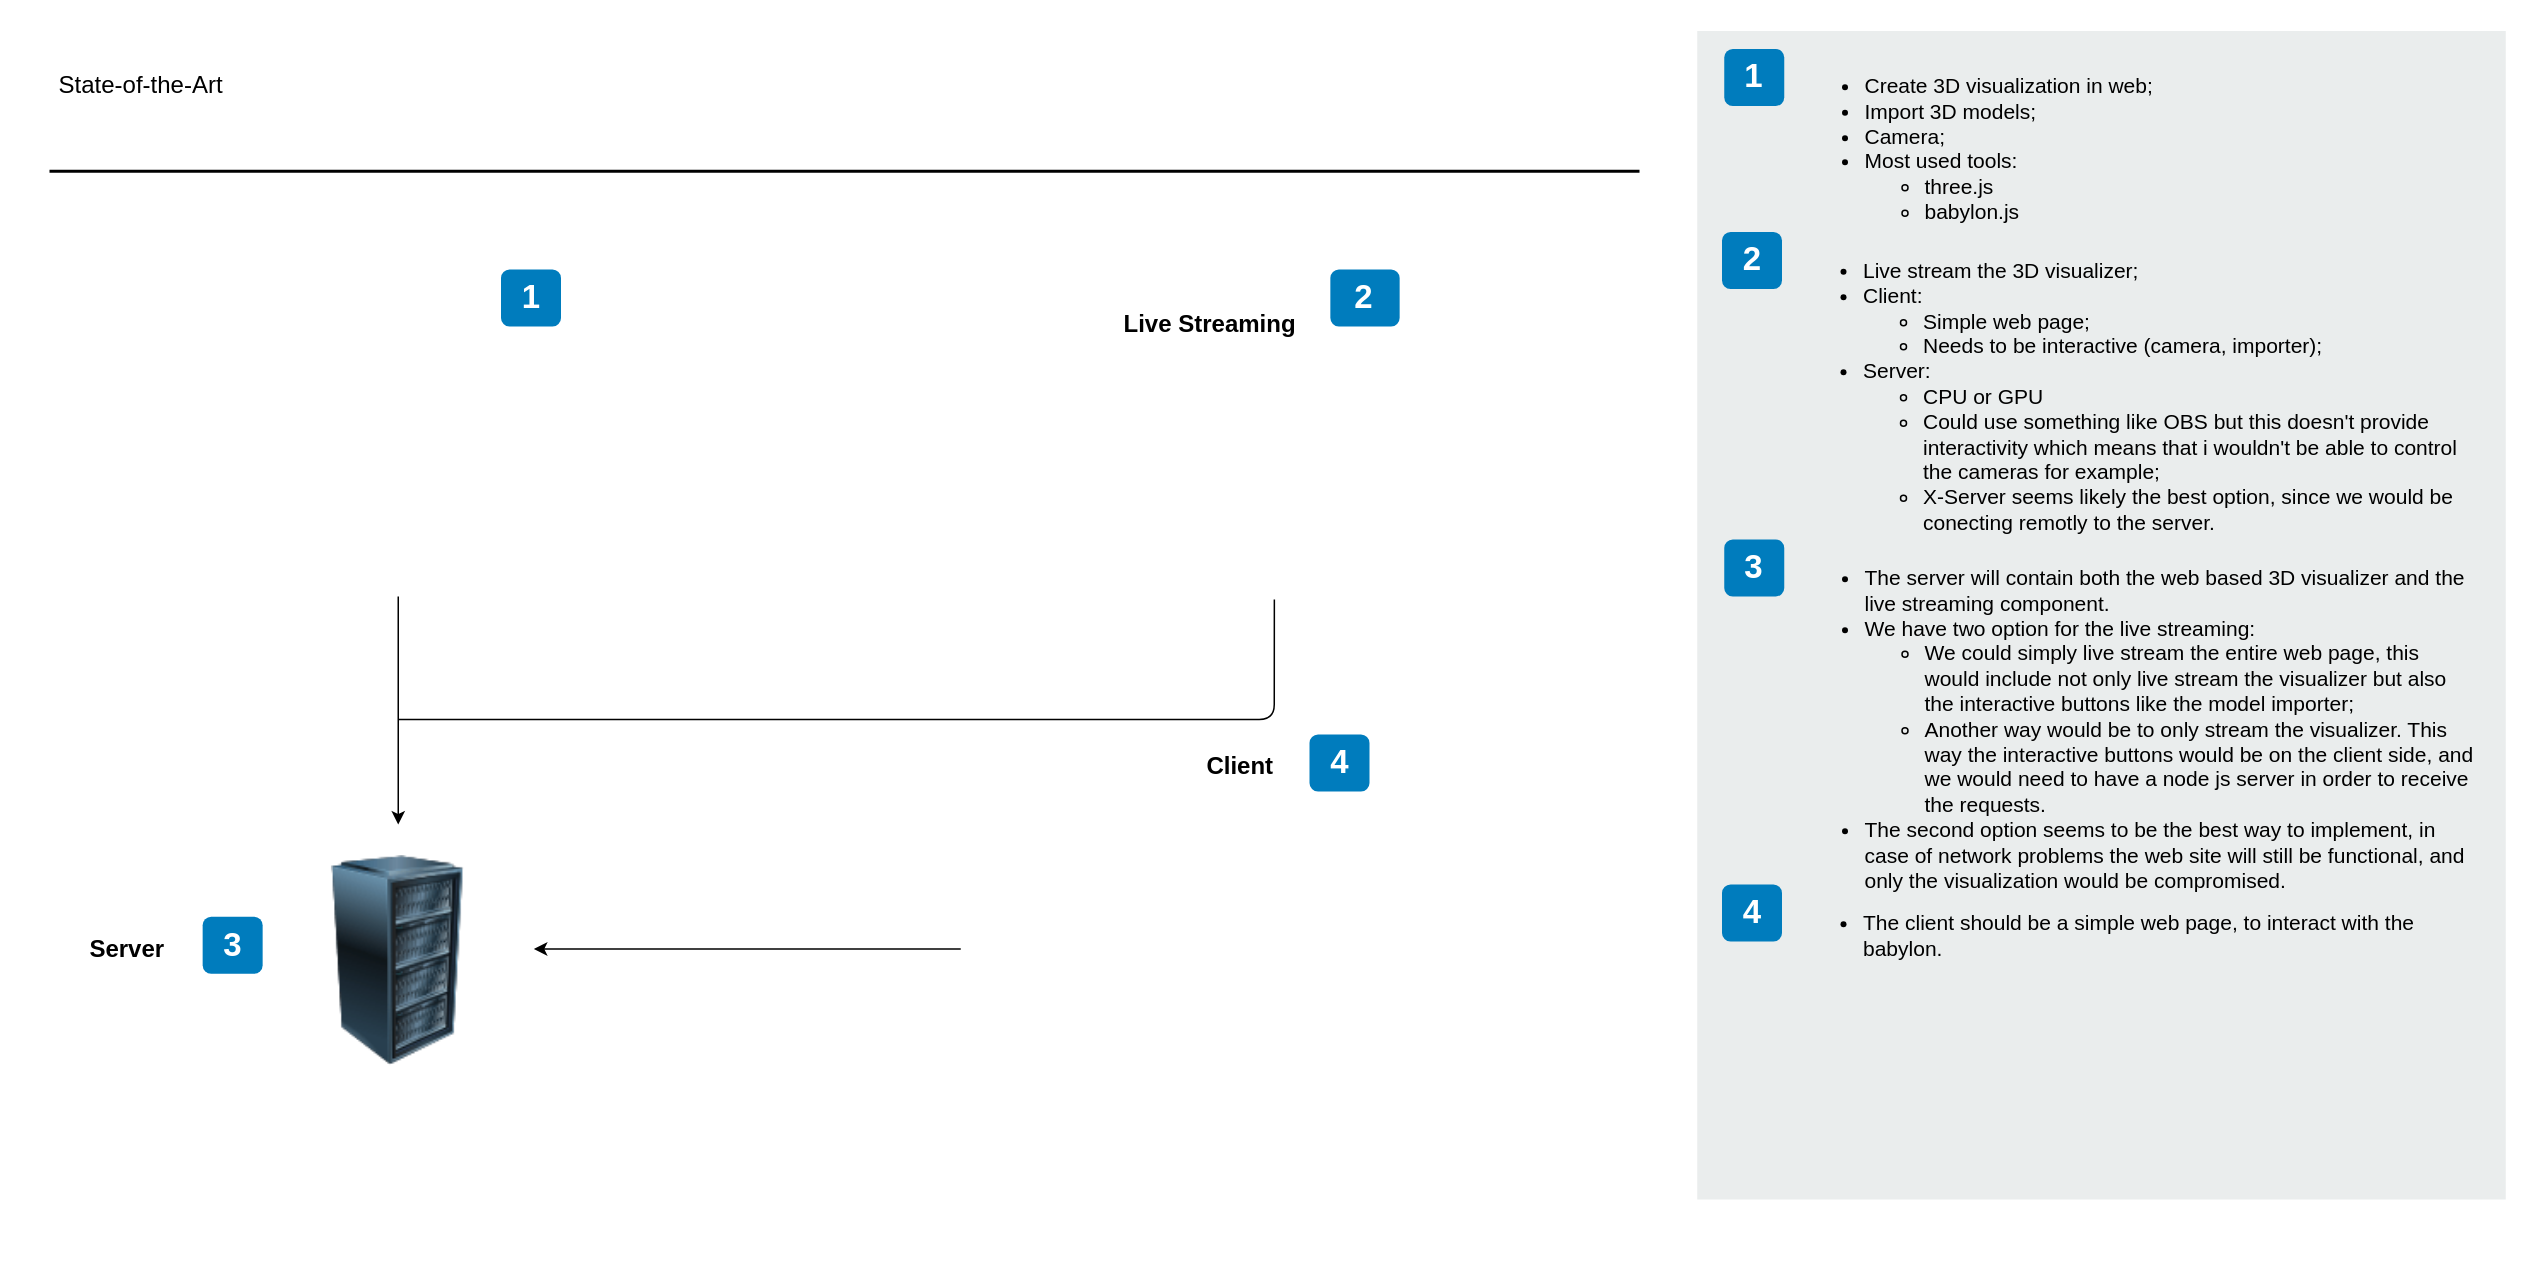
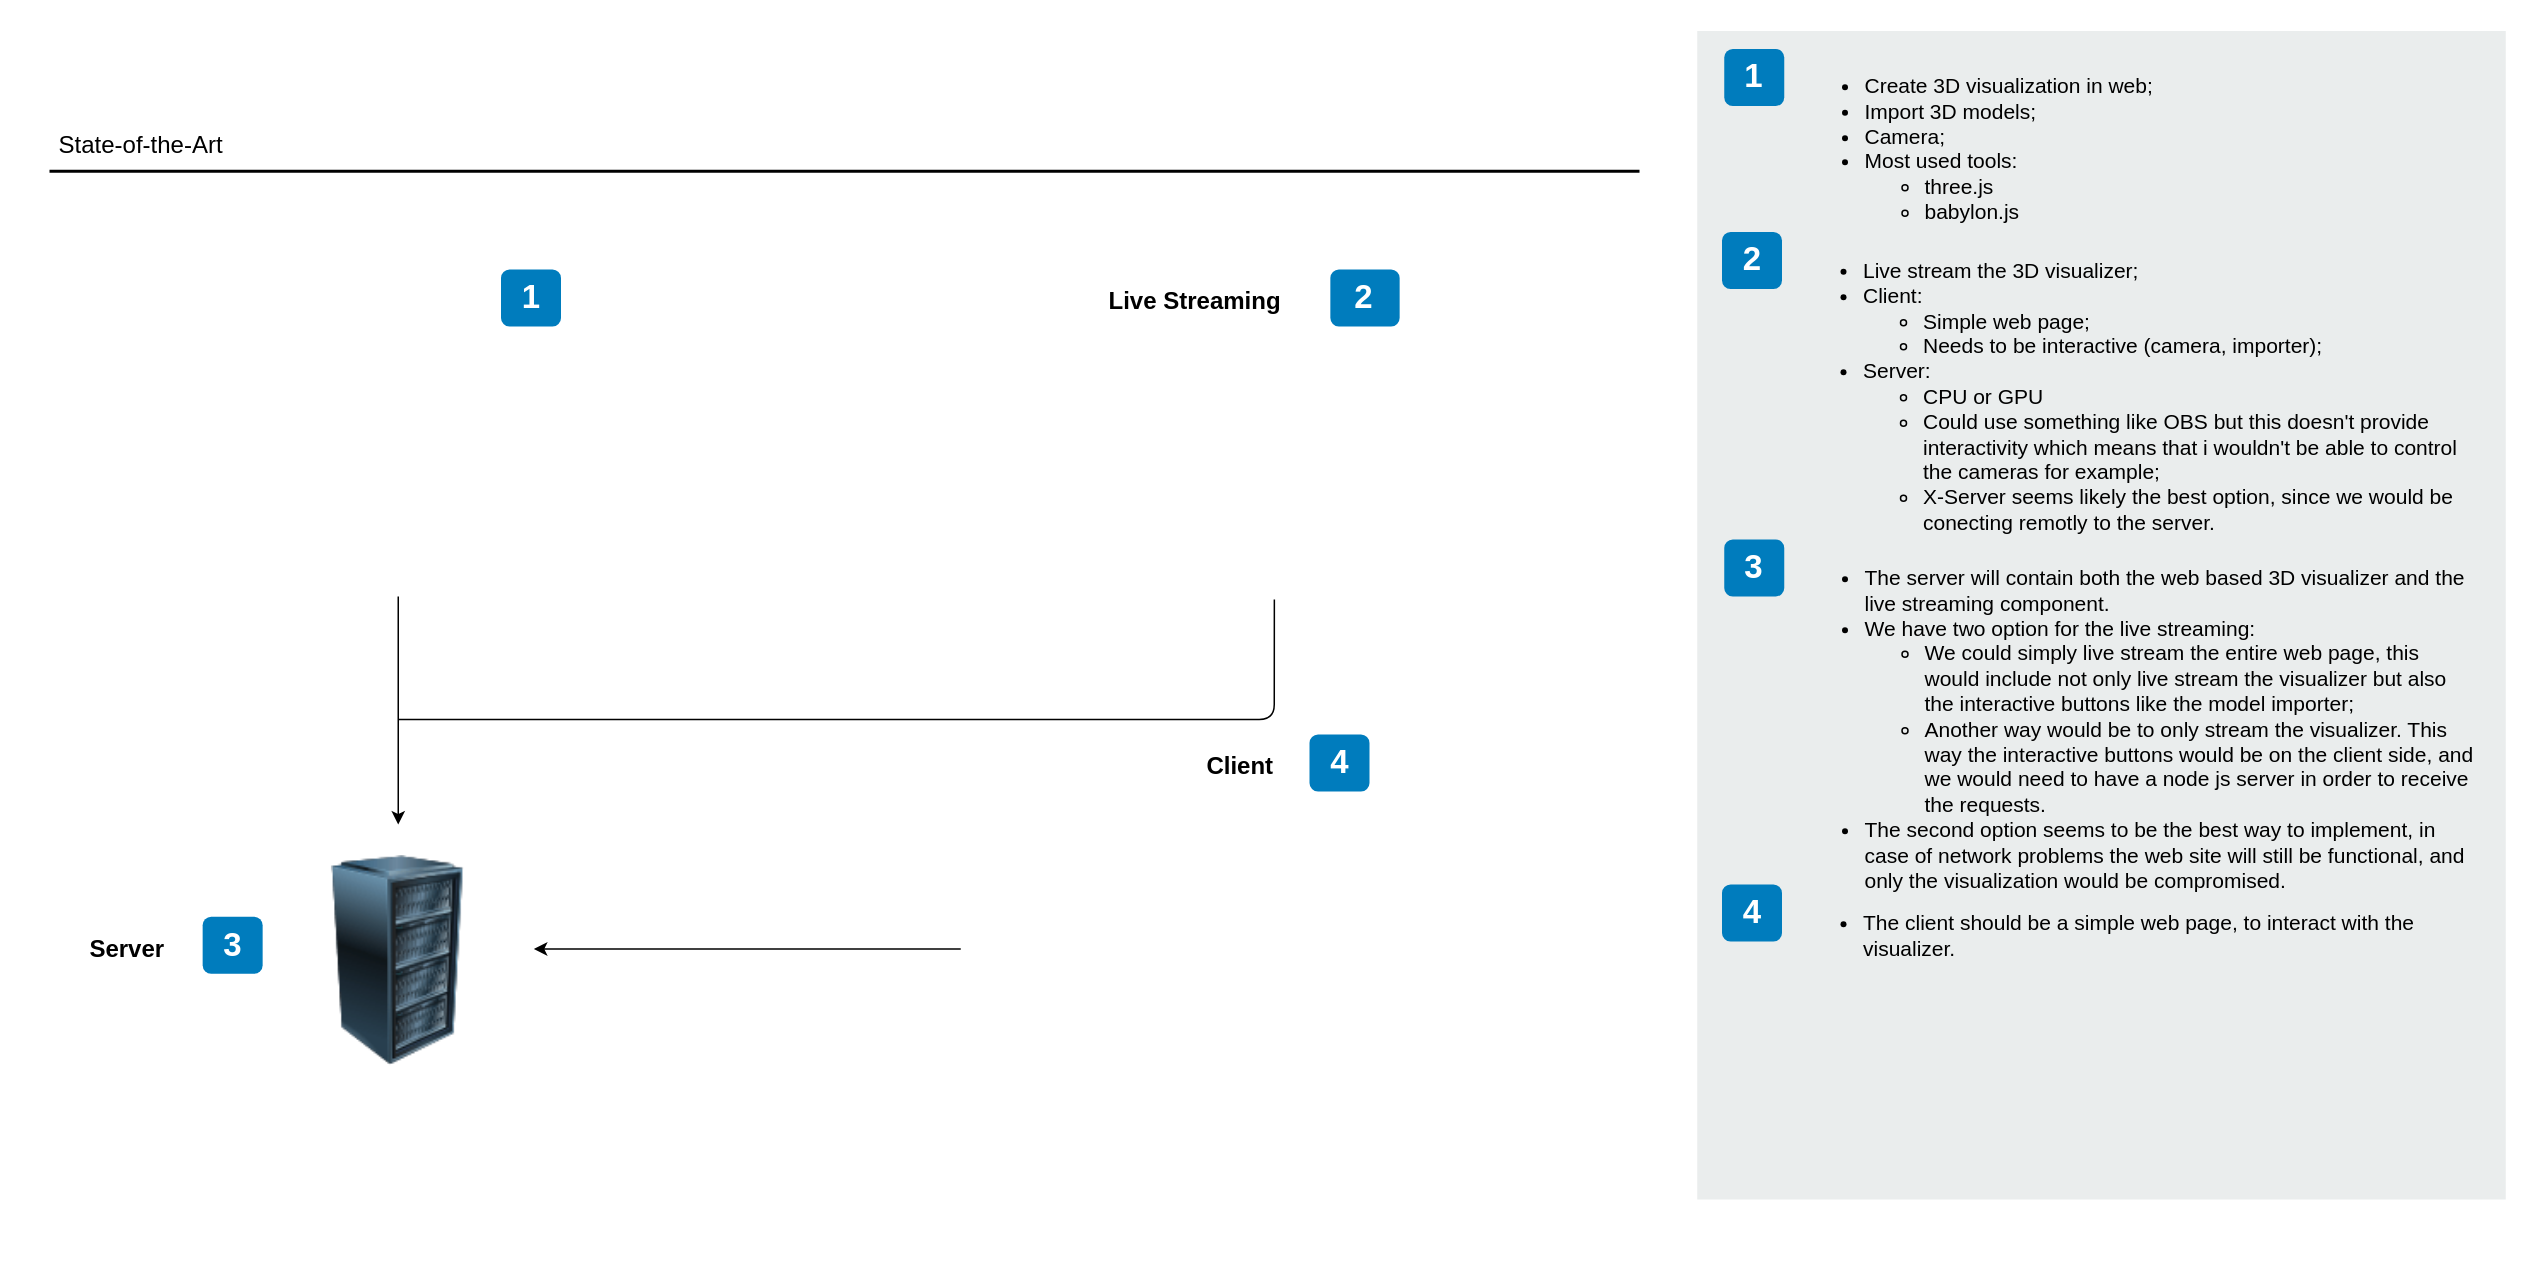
(146, 81) -> (146, 141)
(1219, 320) -> (1204, 298)
(2140, 915) -> (2140, 915)
